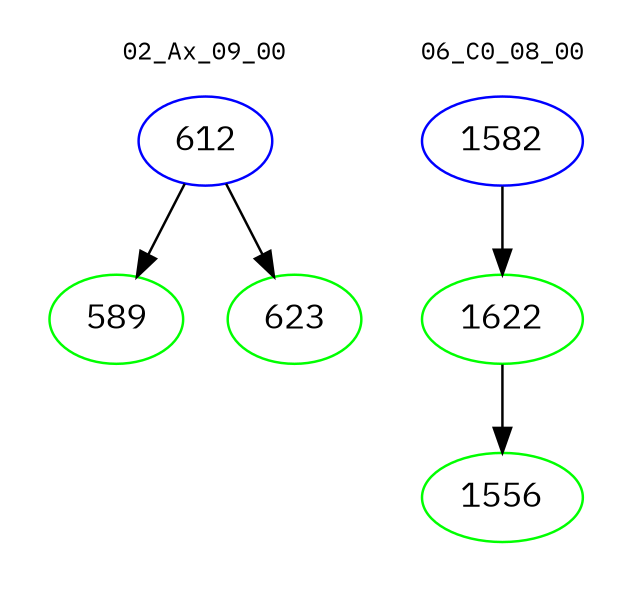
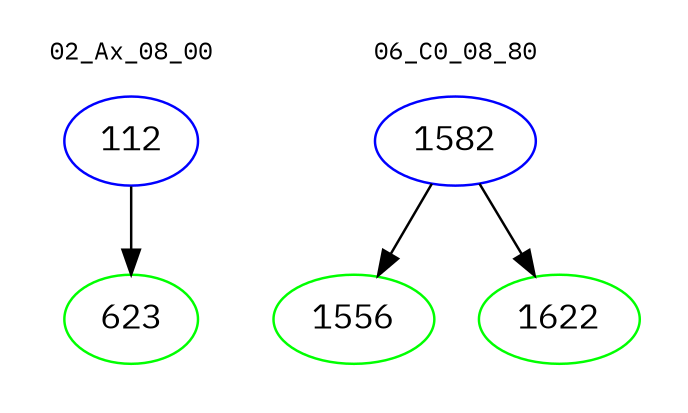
(205, 53) -> (132, 53)
(504, 53) -> (457, 53)
(205, 141) -> (131, 141)
(116, 319) -> none
(502, 396) -> (411, 219)
